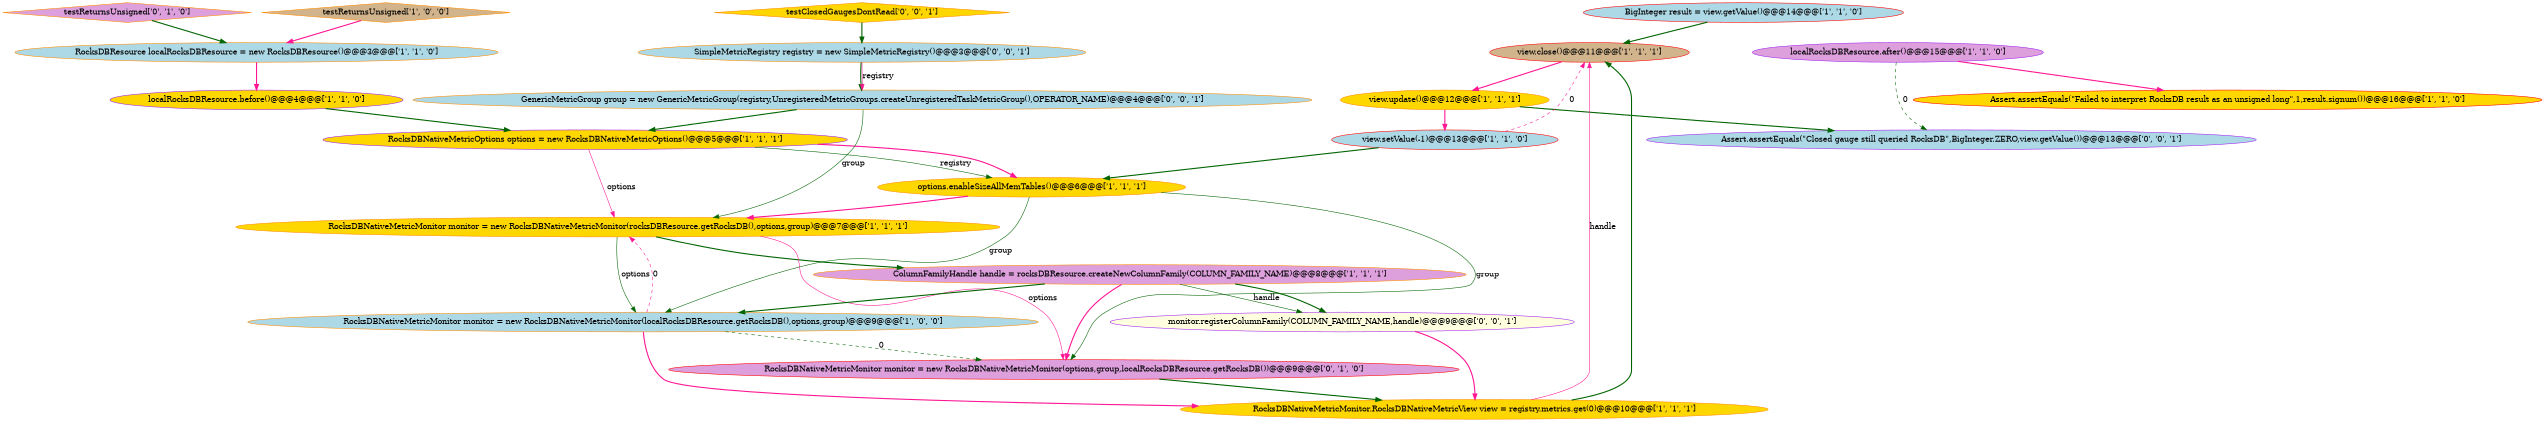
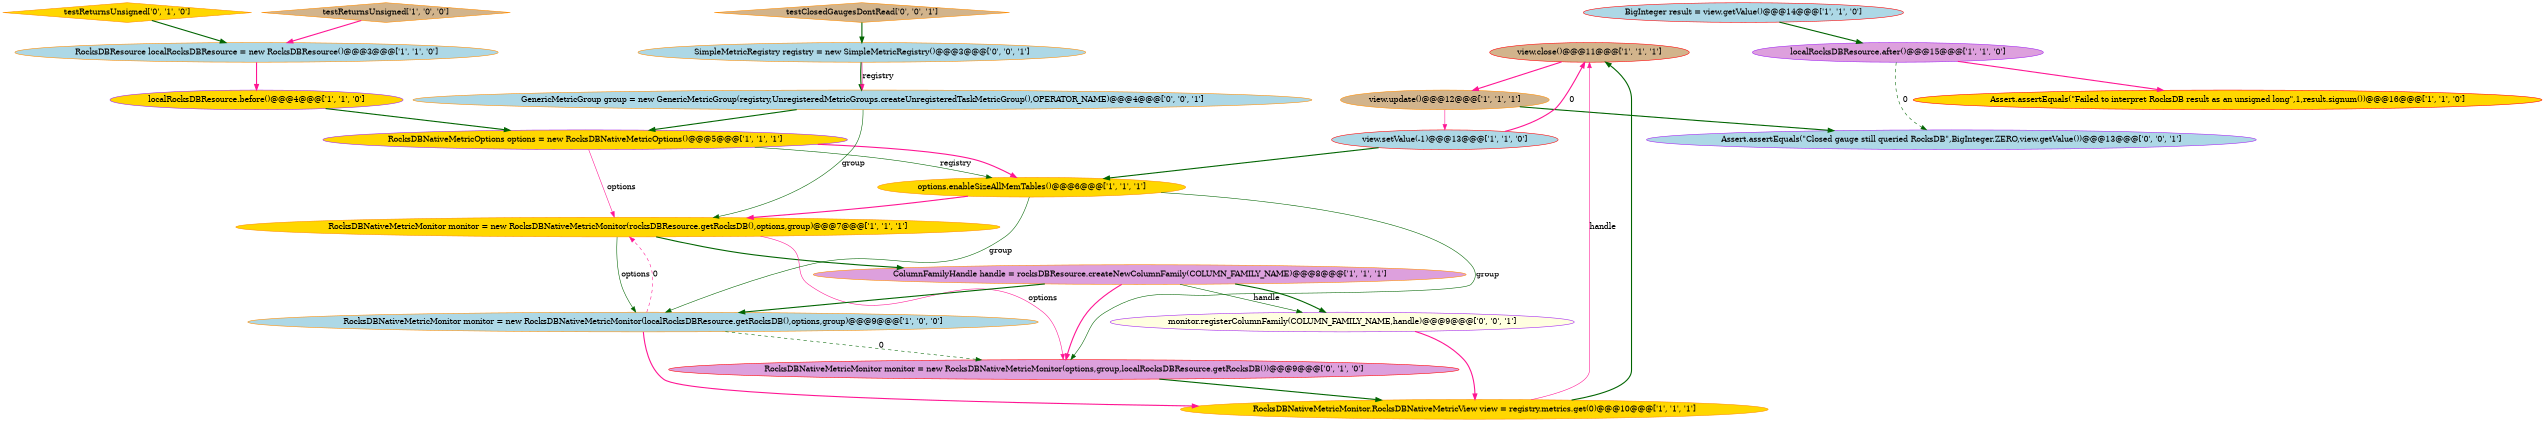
(127, 13) -> (127, 13)
(862, 13) -> (862, 13)
(1668, 32) -> (1818, 32)
(1445, 100) -> (1445, 100)
(1549, 114) -> (1549, 114)
(1445, 117) -> (1445, 117)
